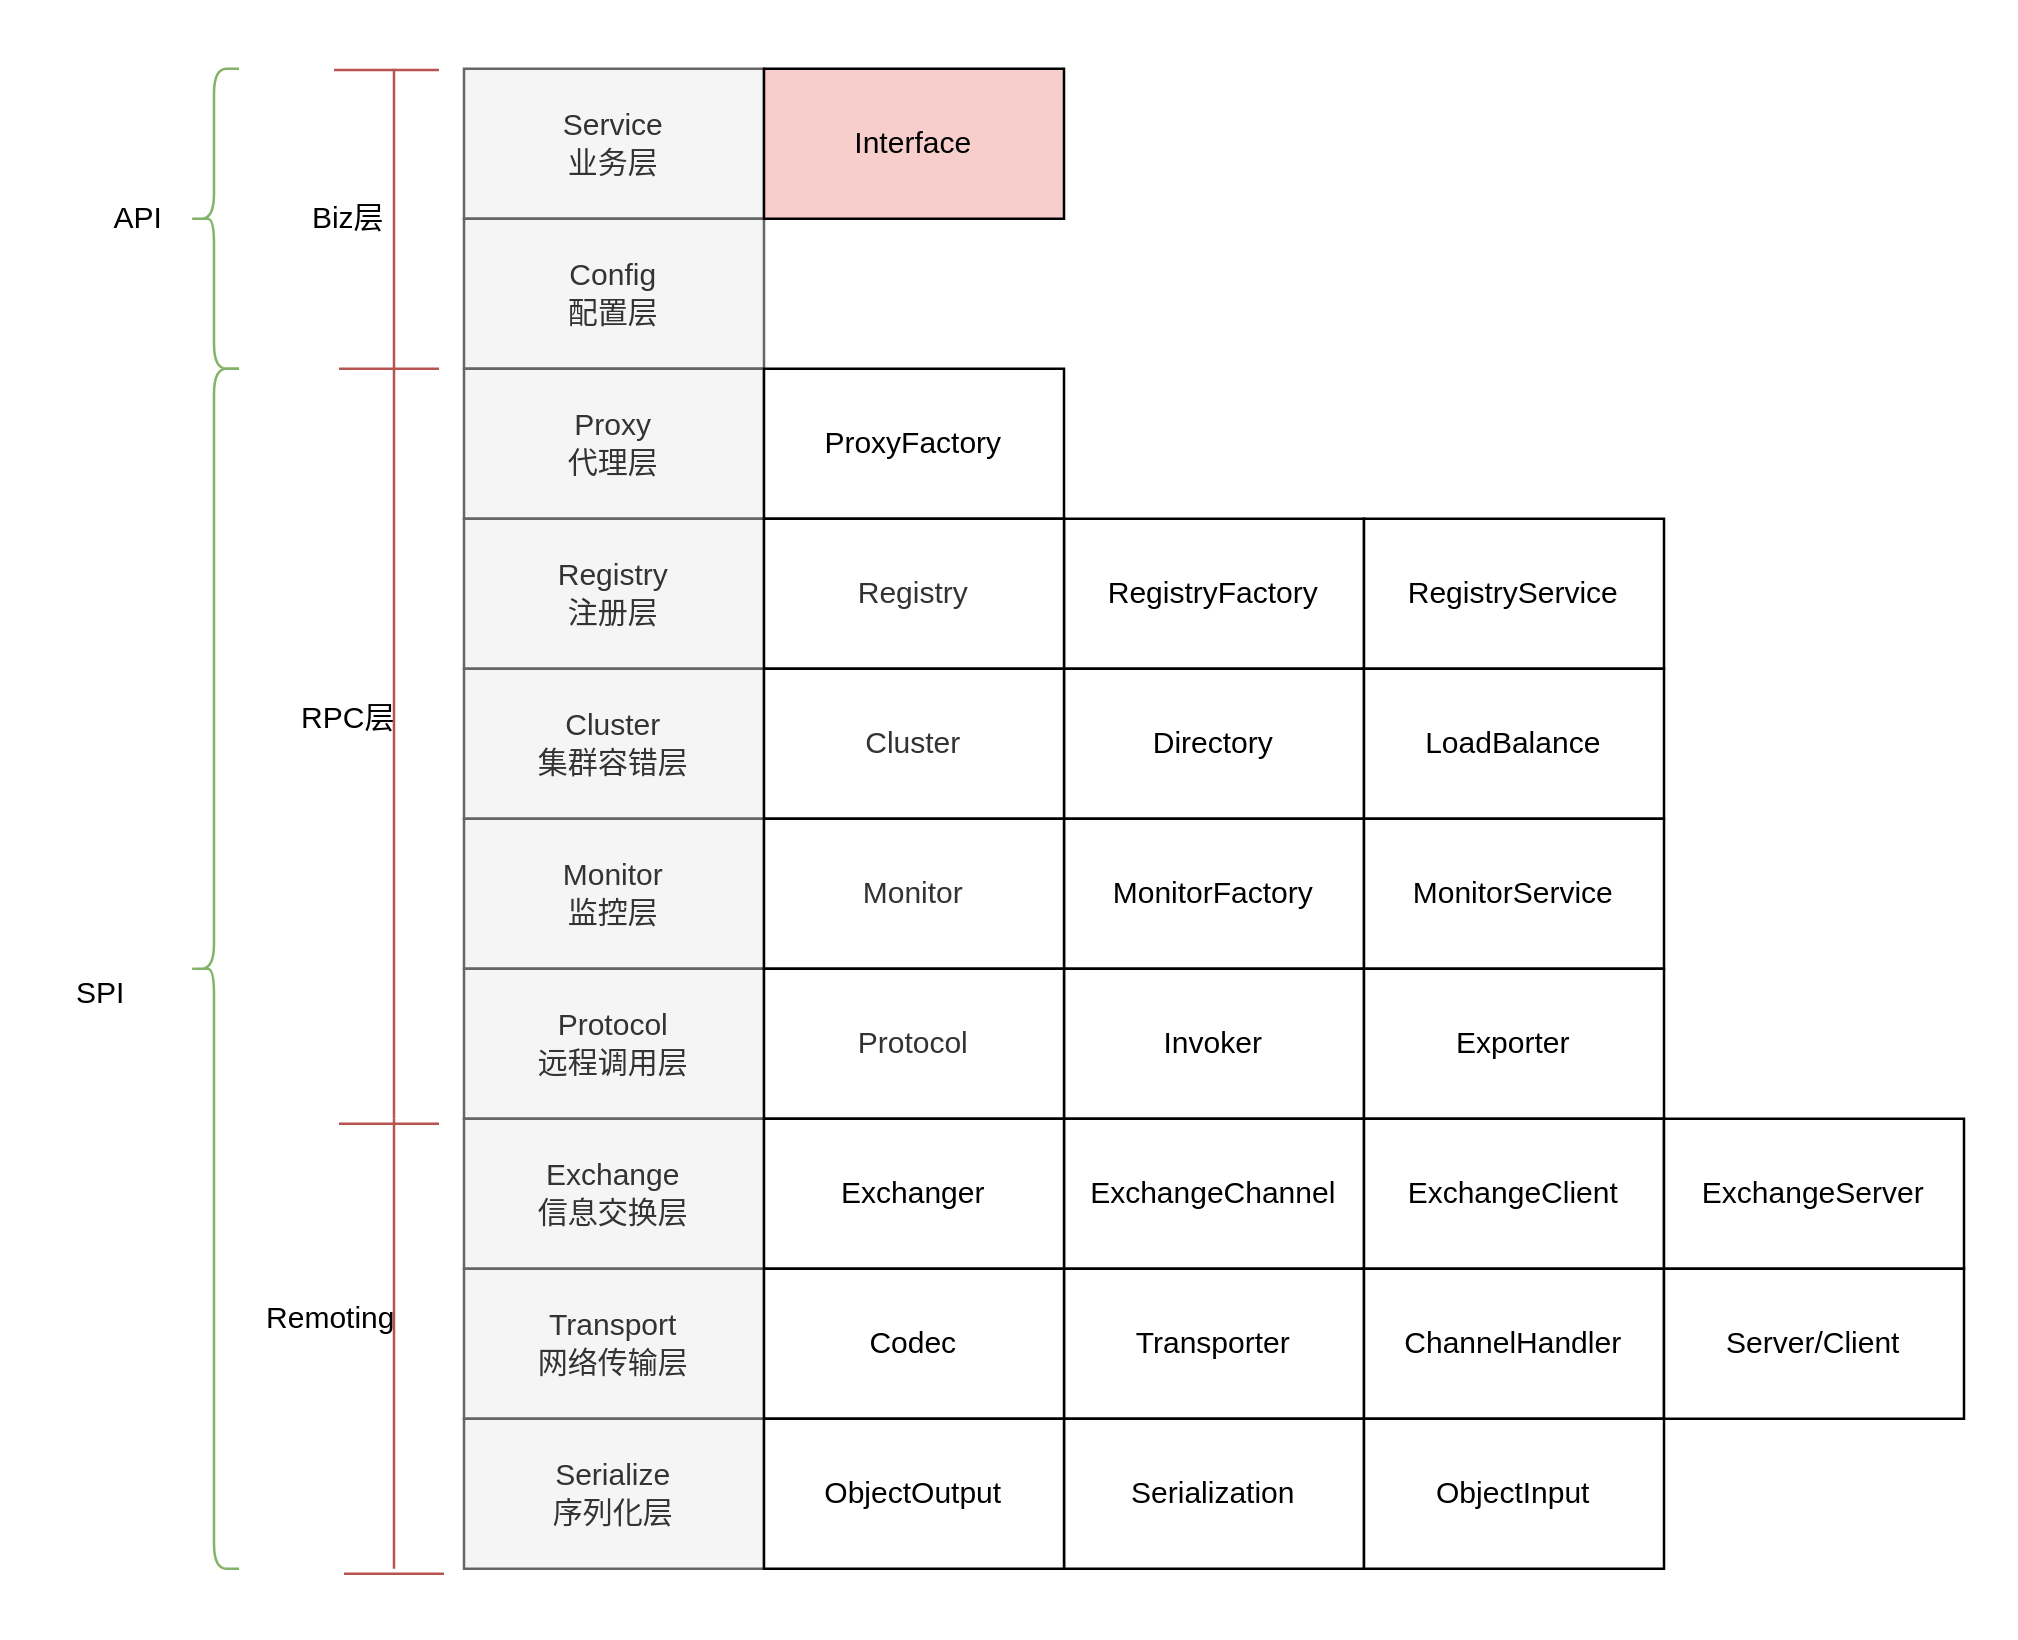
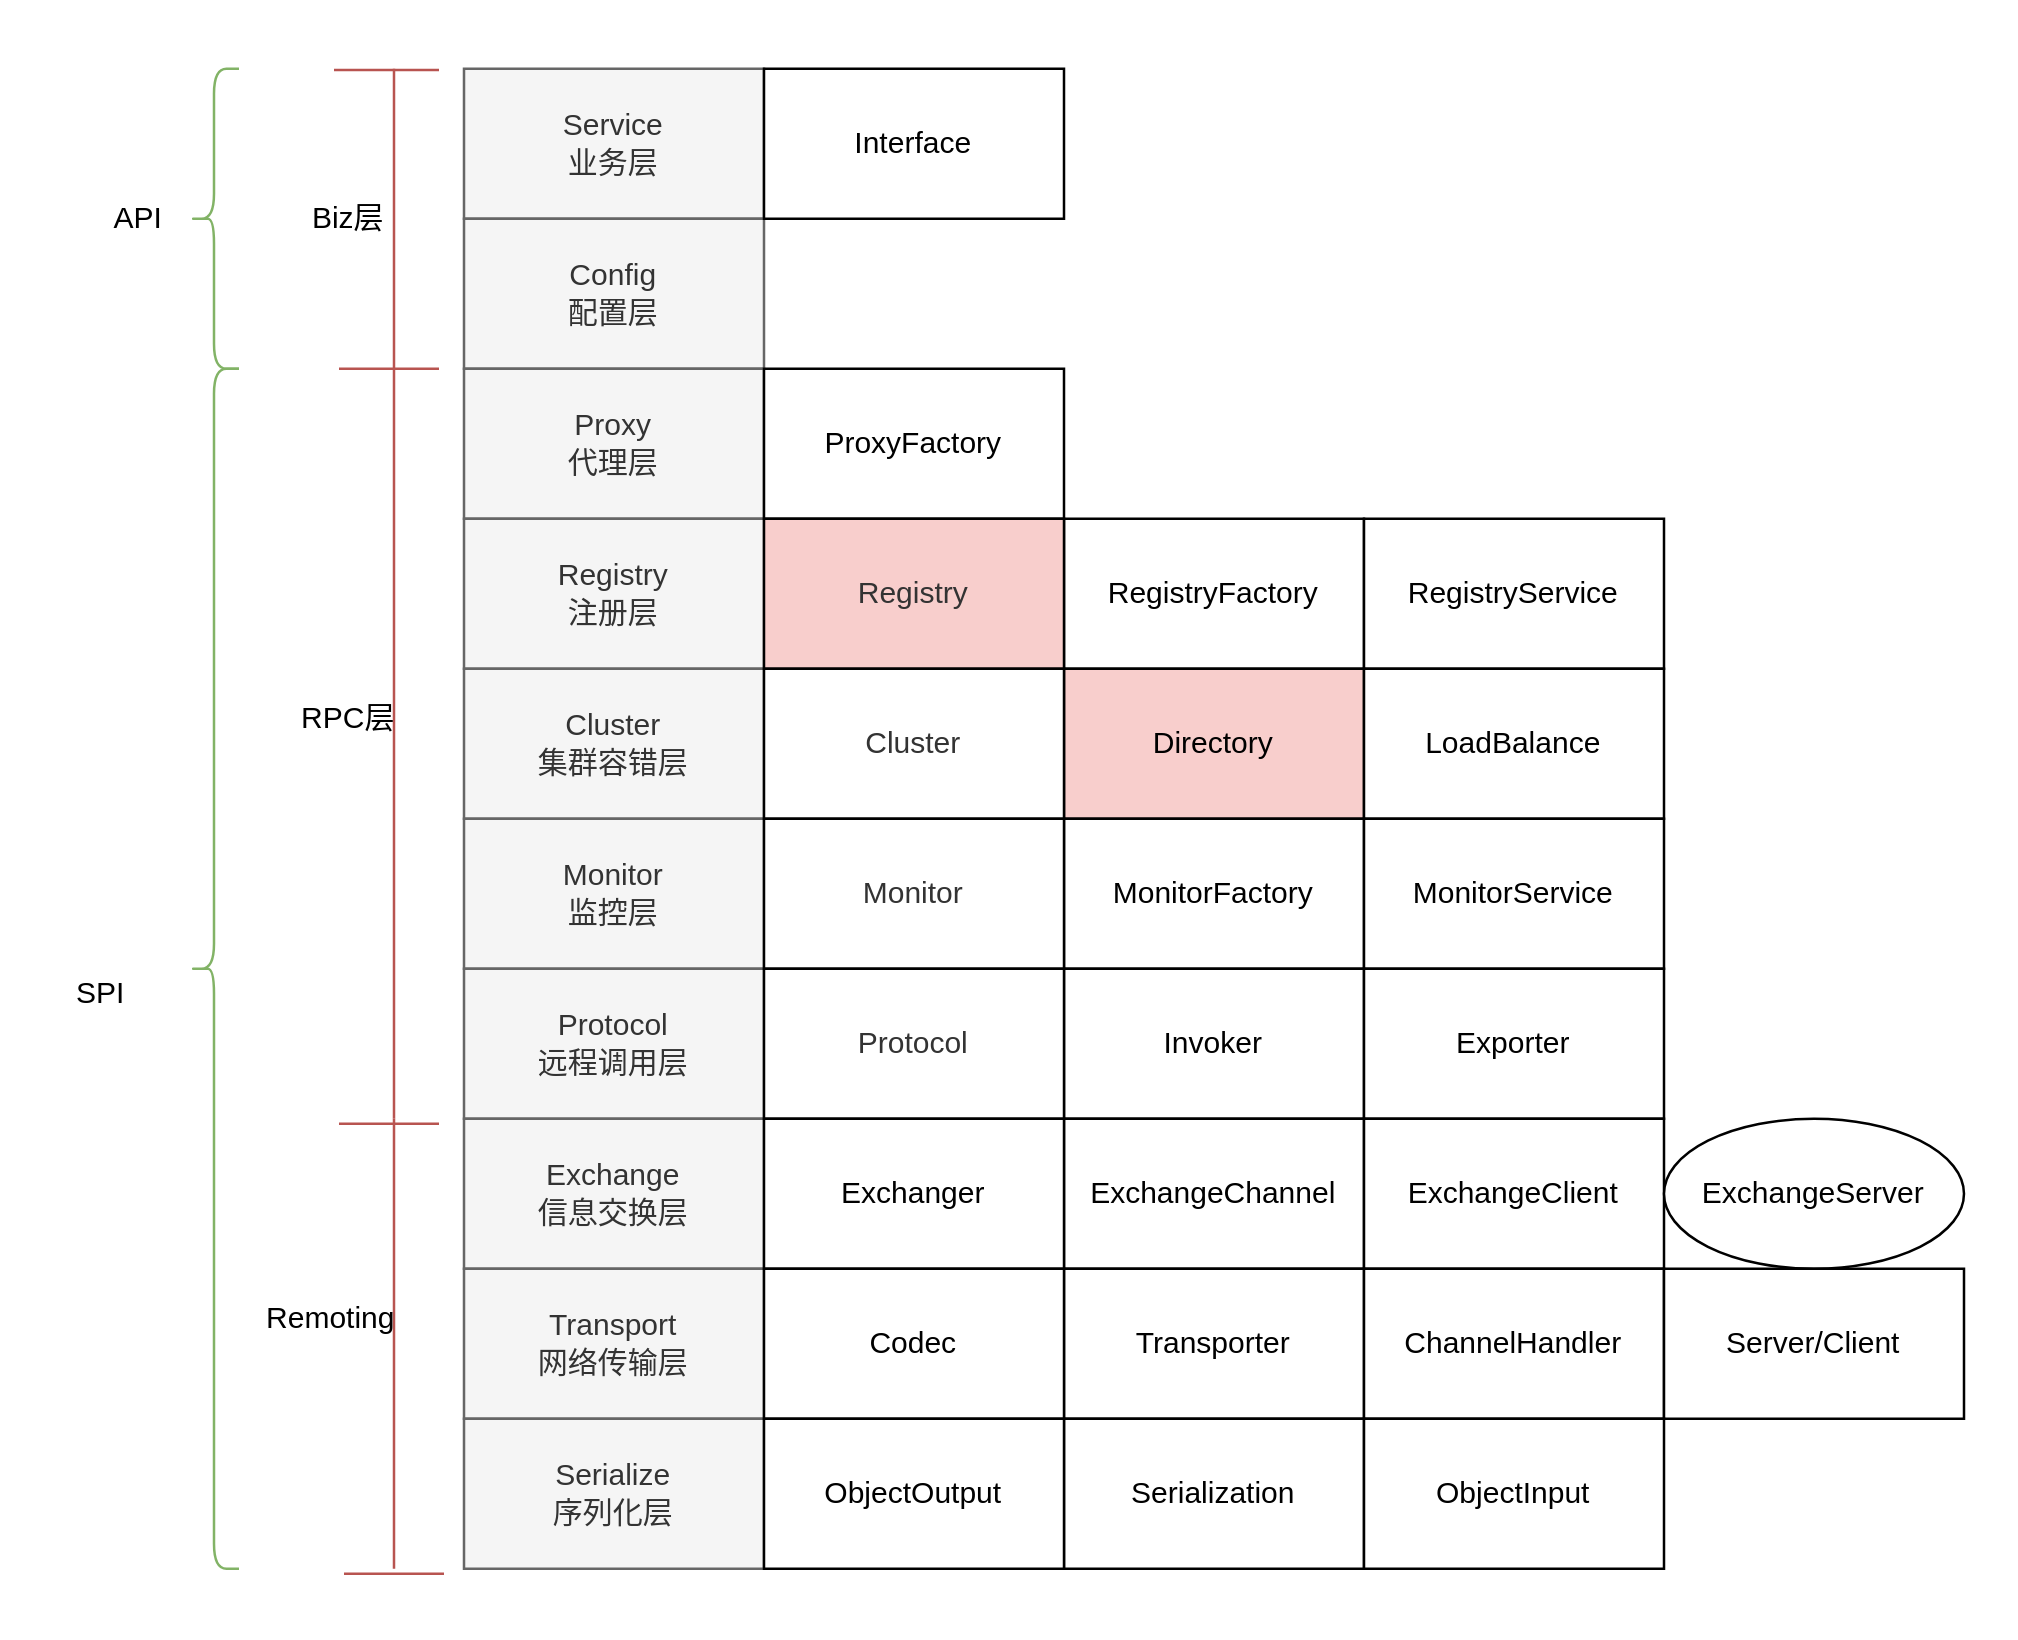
(914, 144) -> (914, 144)
(914, 594) -> (914, 594)
(1214, 744) -> (1214, 744)
(1814, 1194) -> (1814, 1194)
